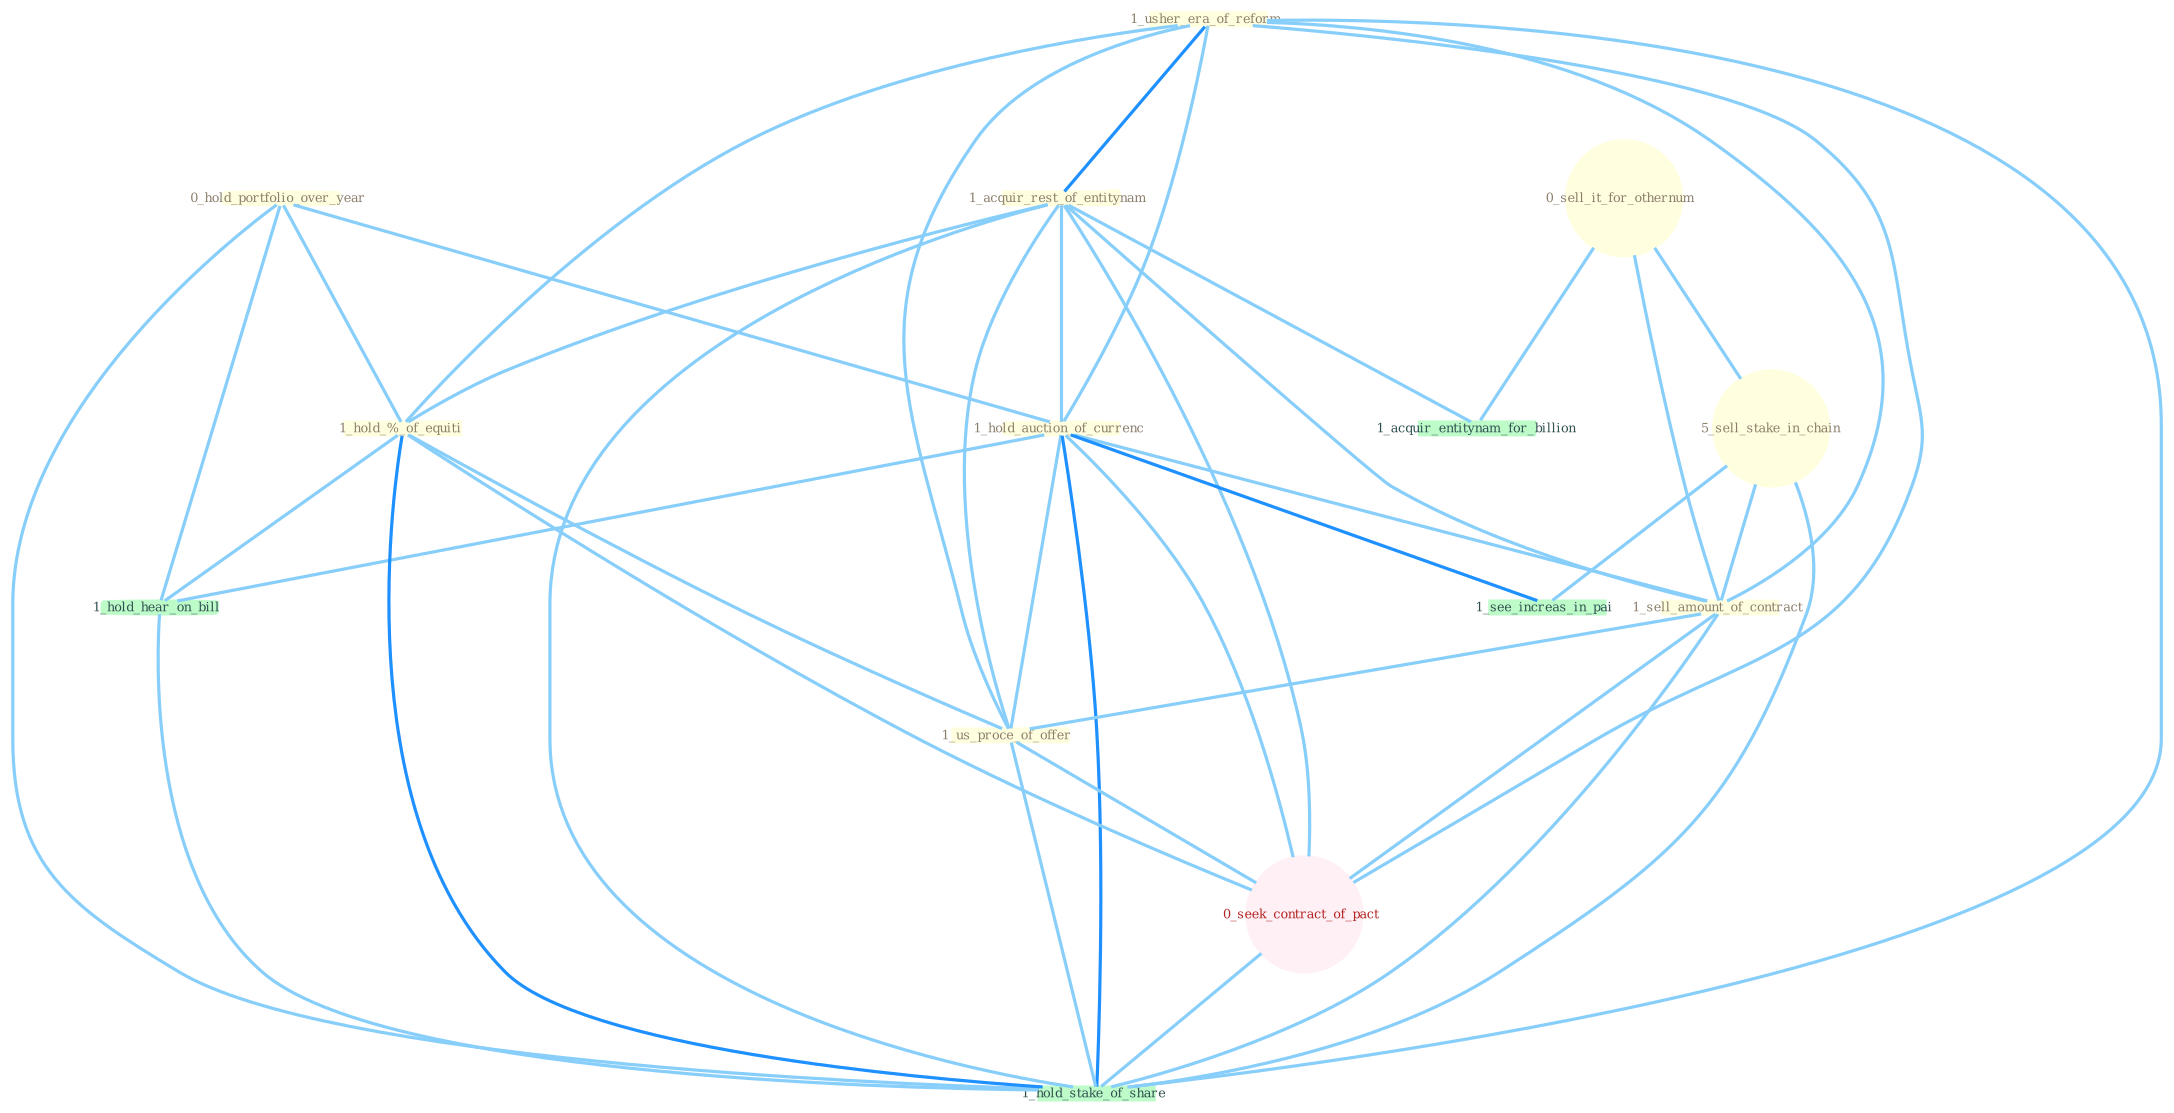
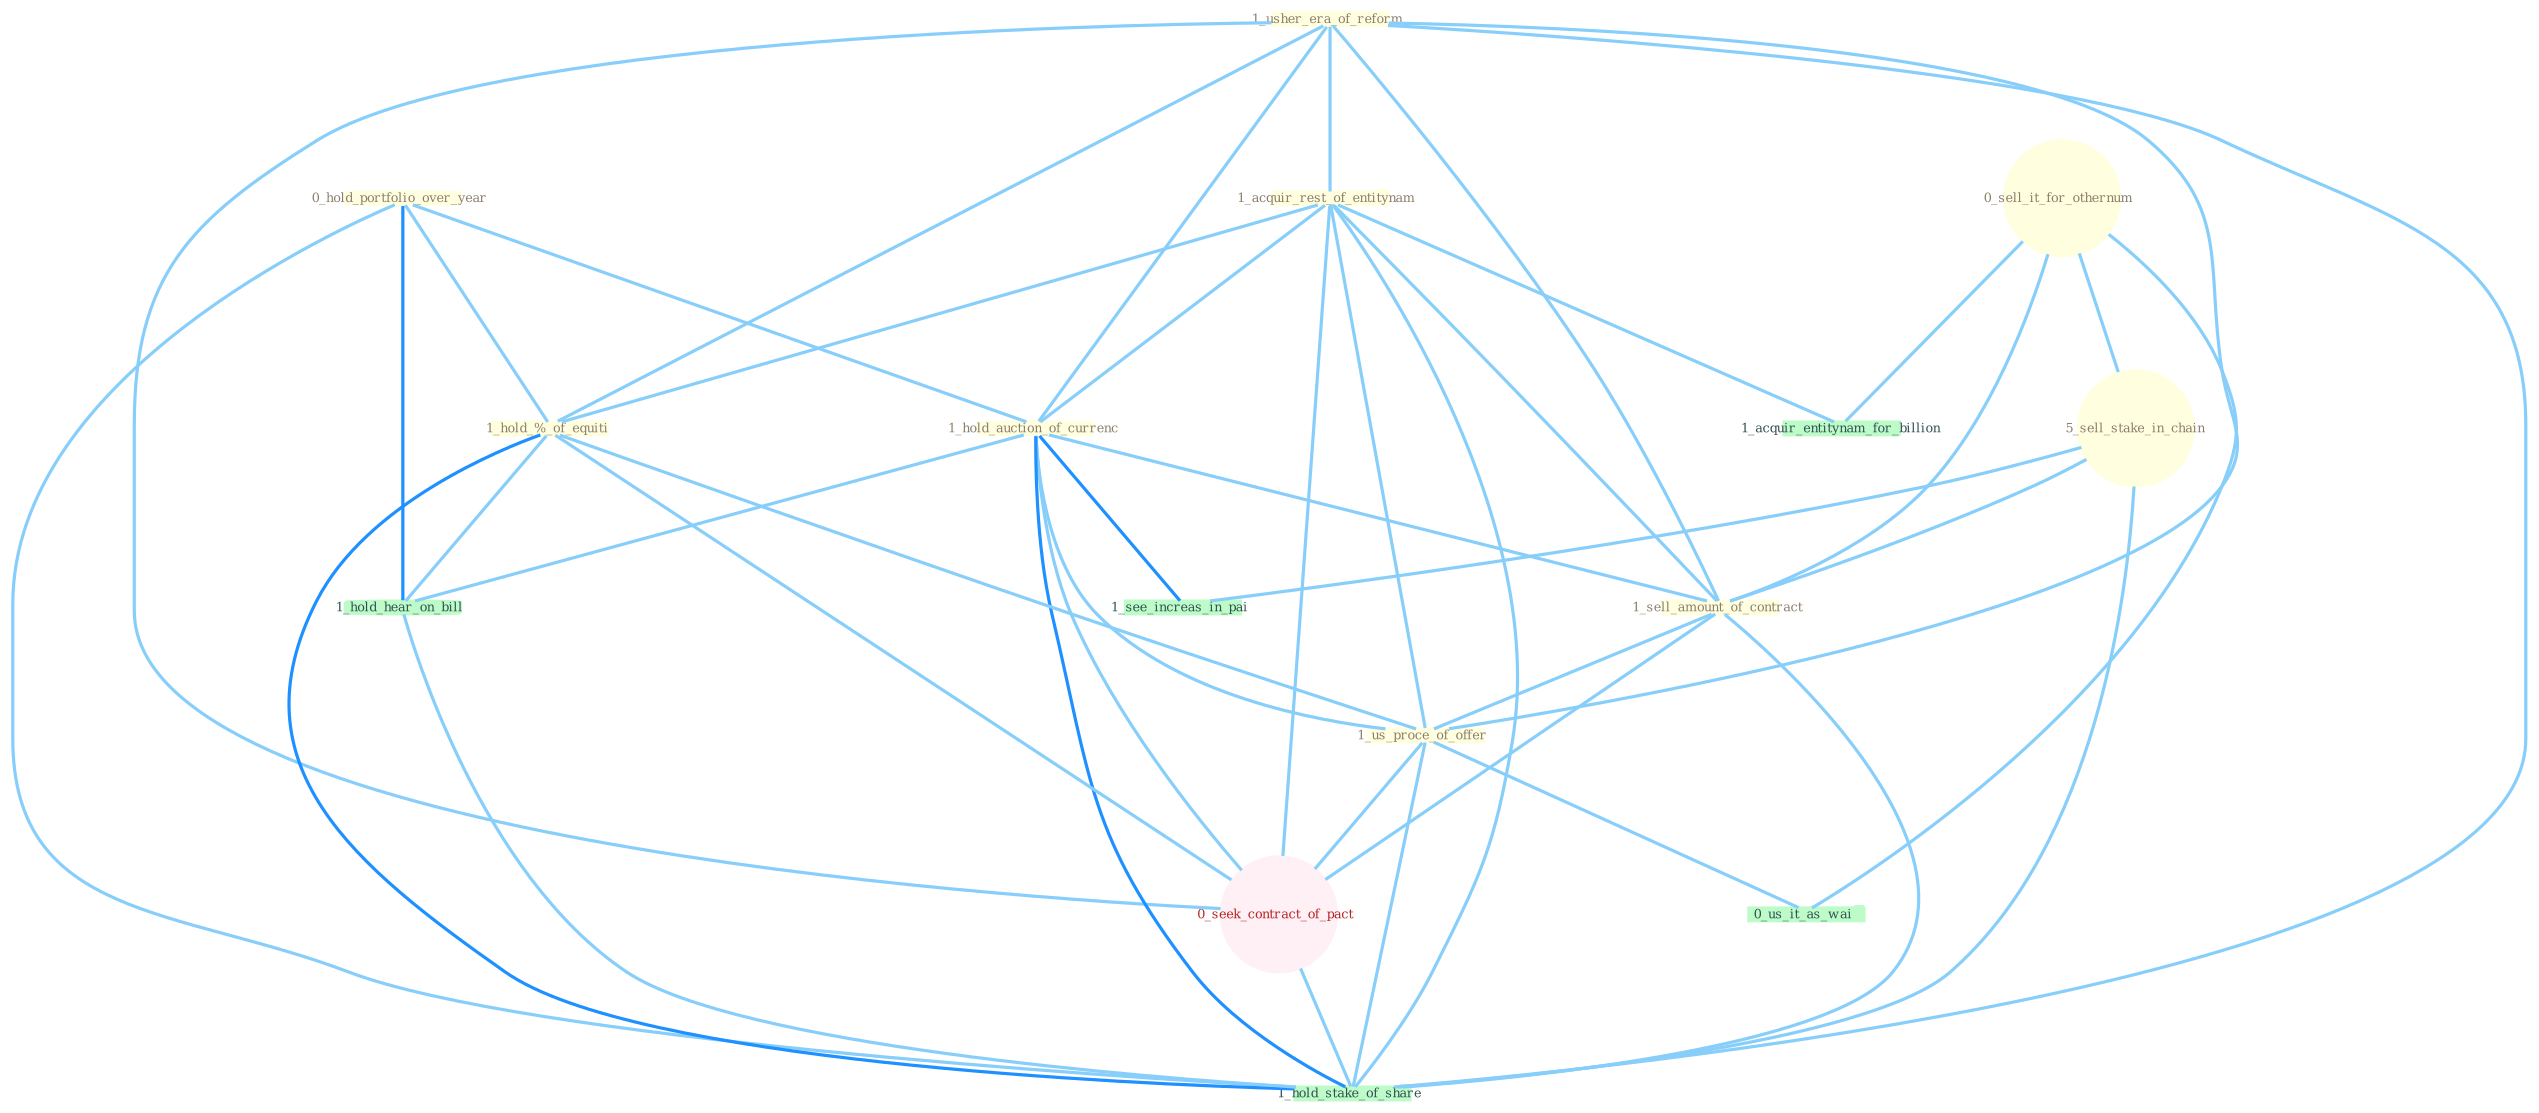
(1135, 109) -> (1330, 109)
(221, 403) -> (403, 403)
none -> (1806, 914)
